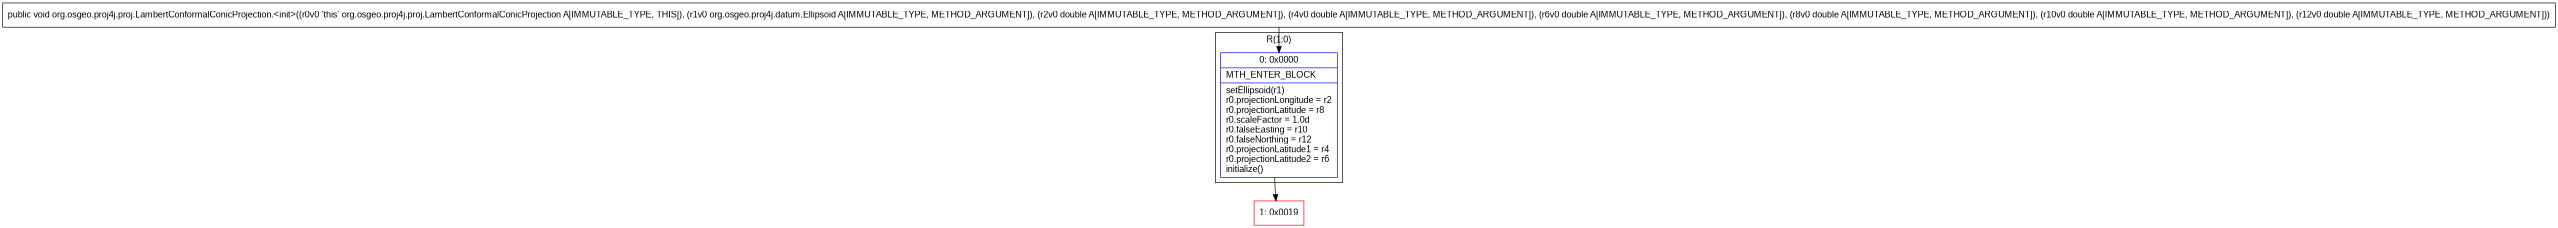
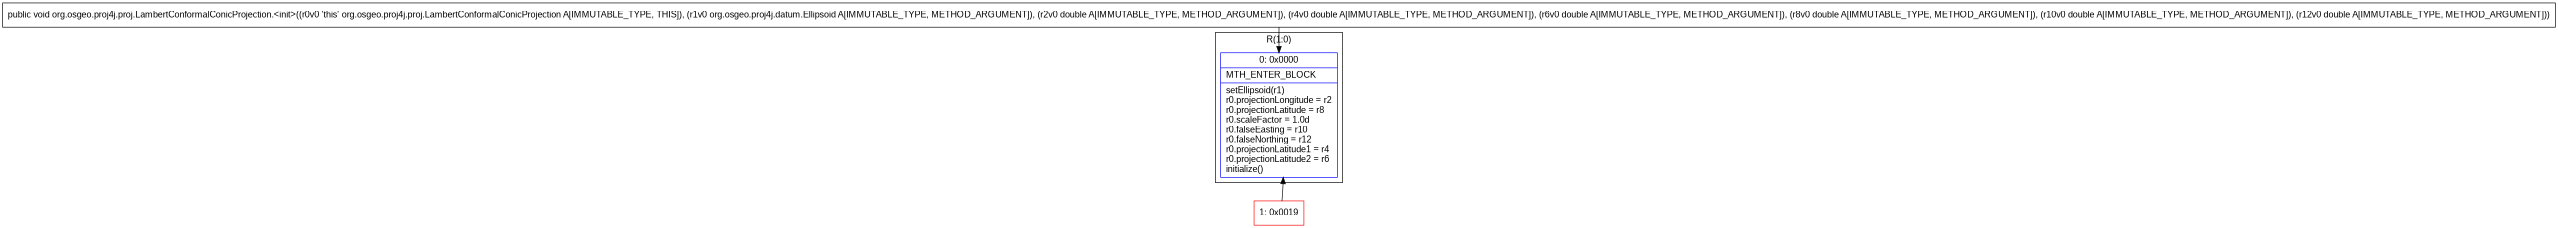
(1275, 187) -> (1283, 192)
